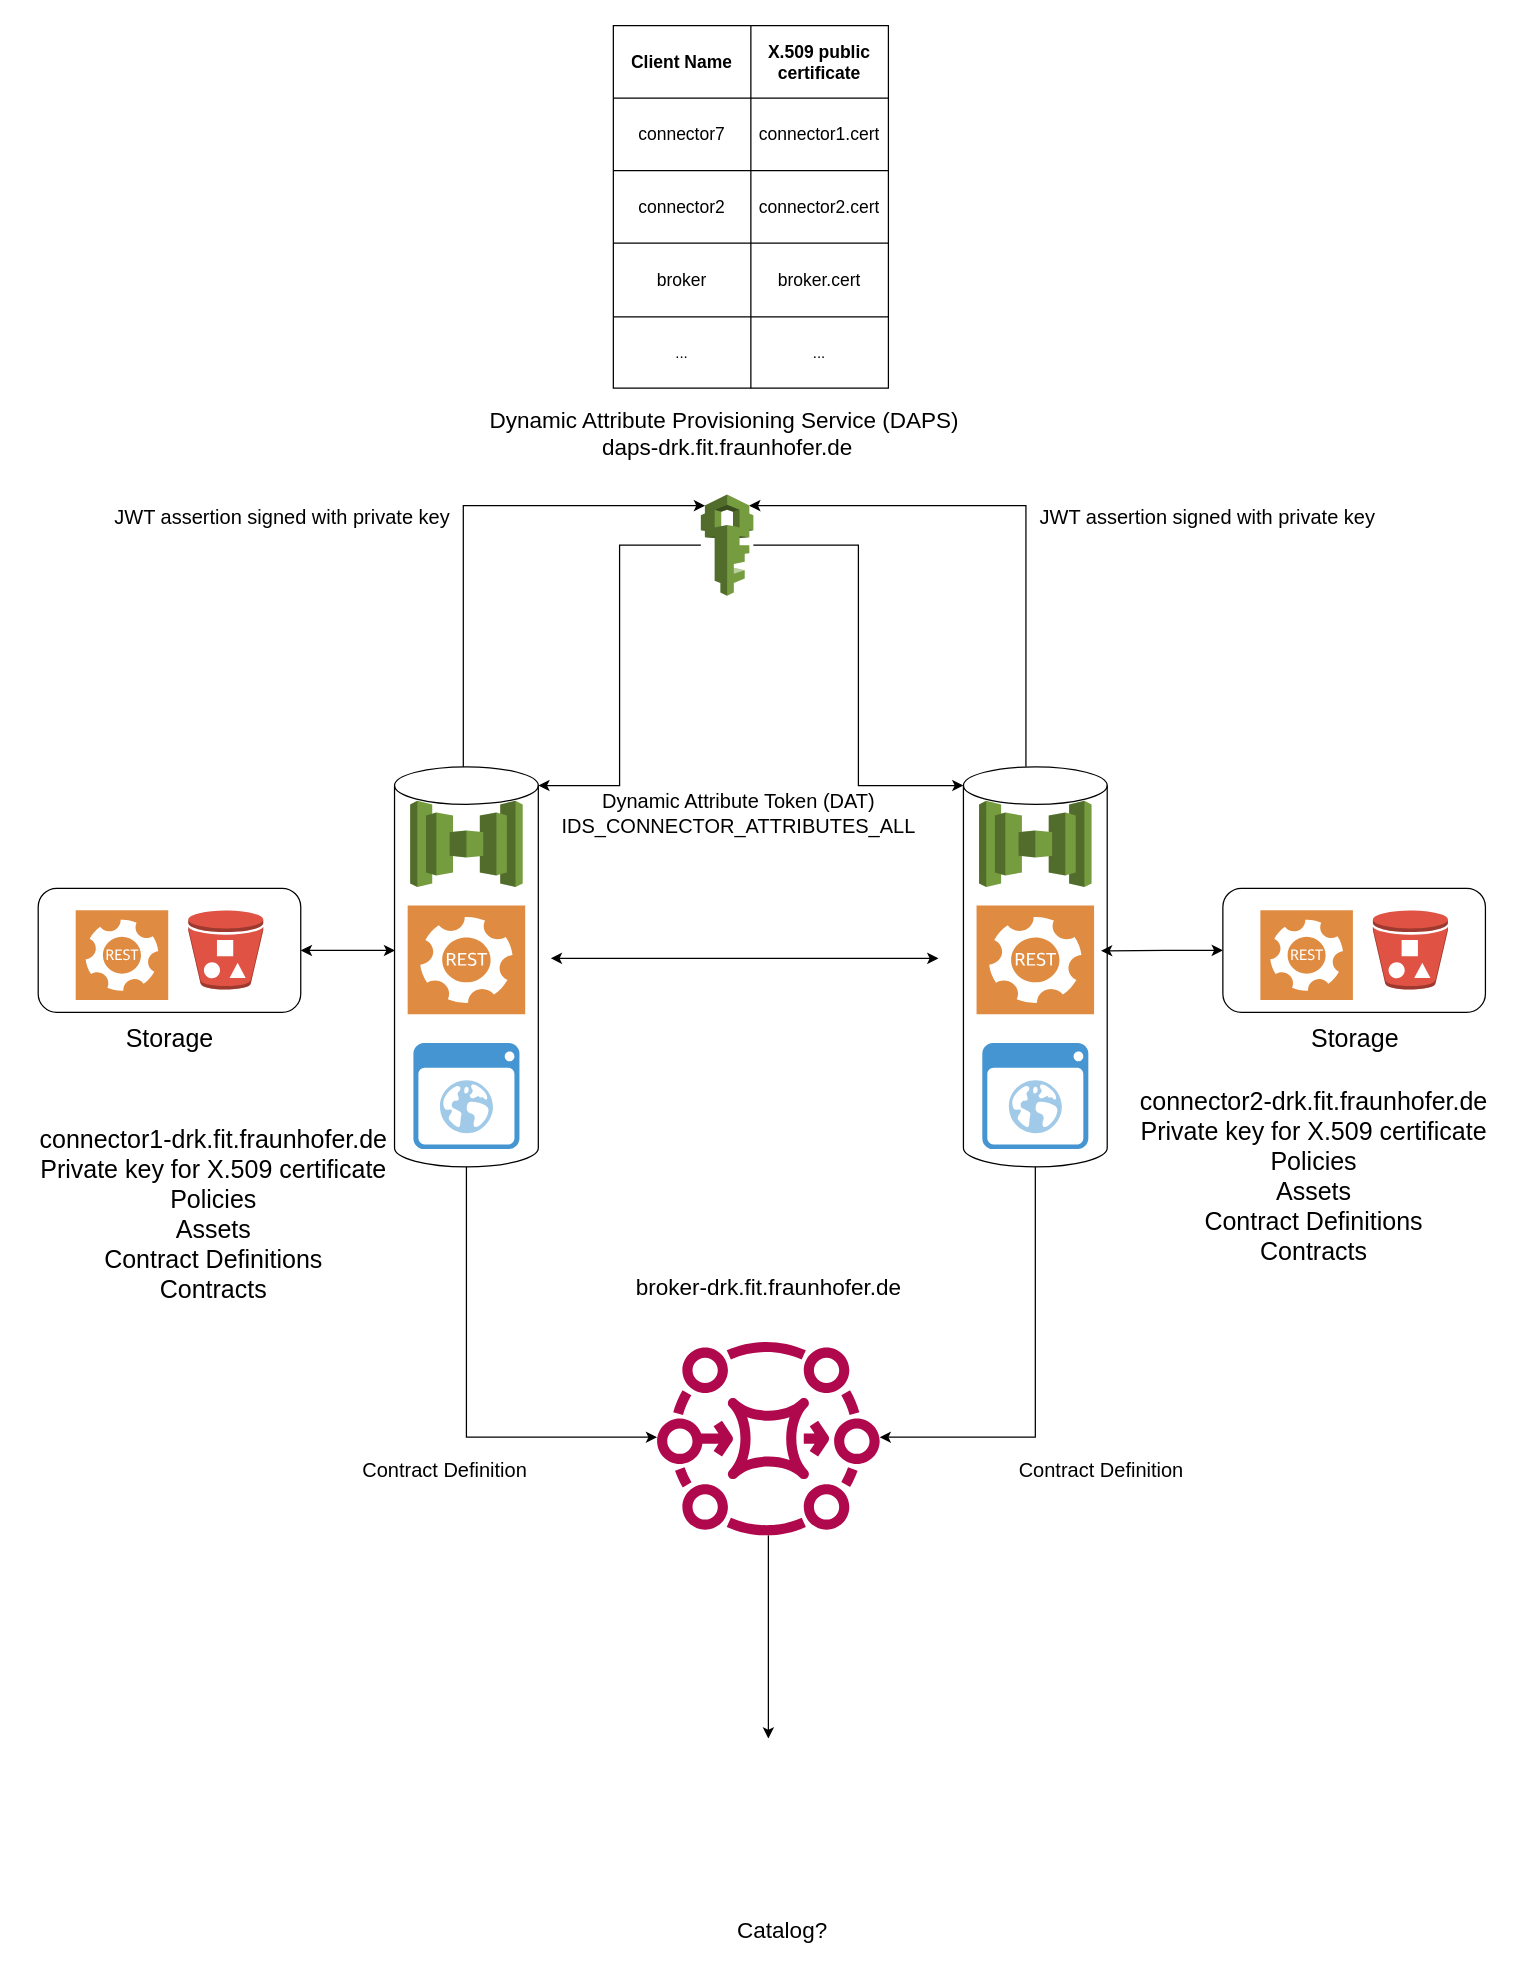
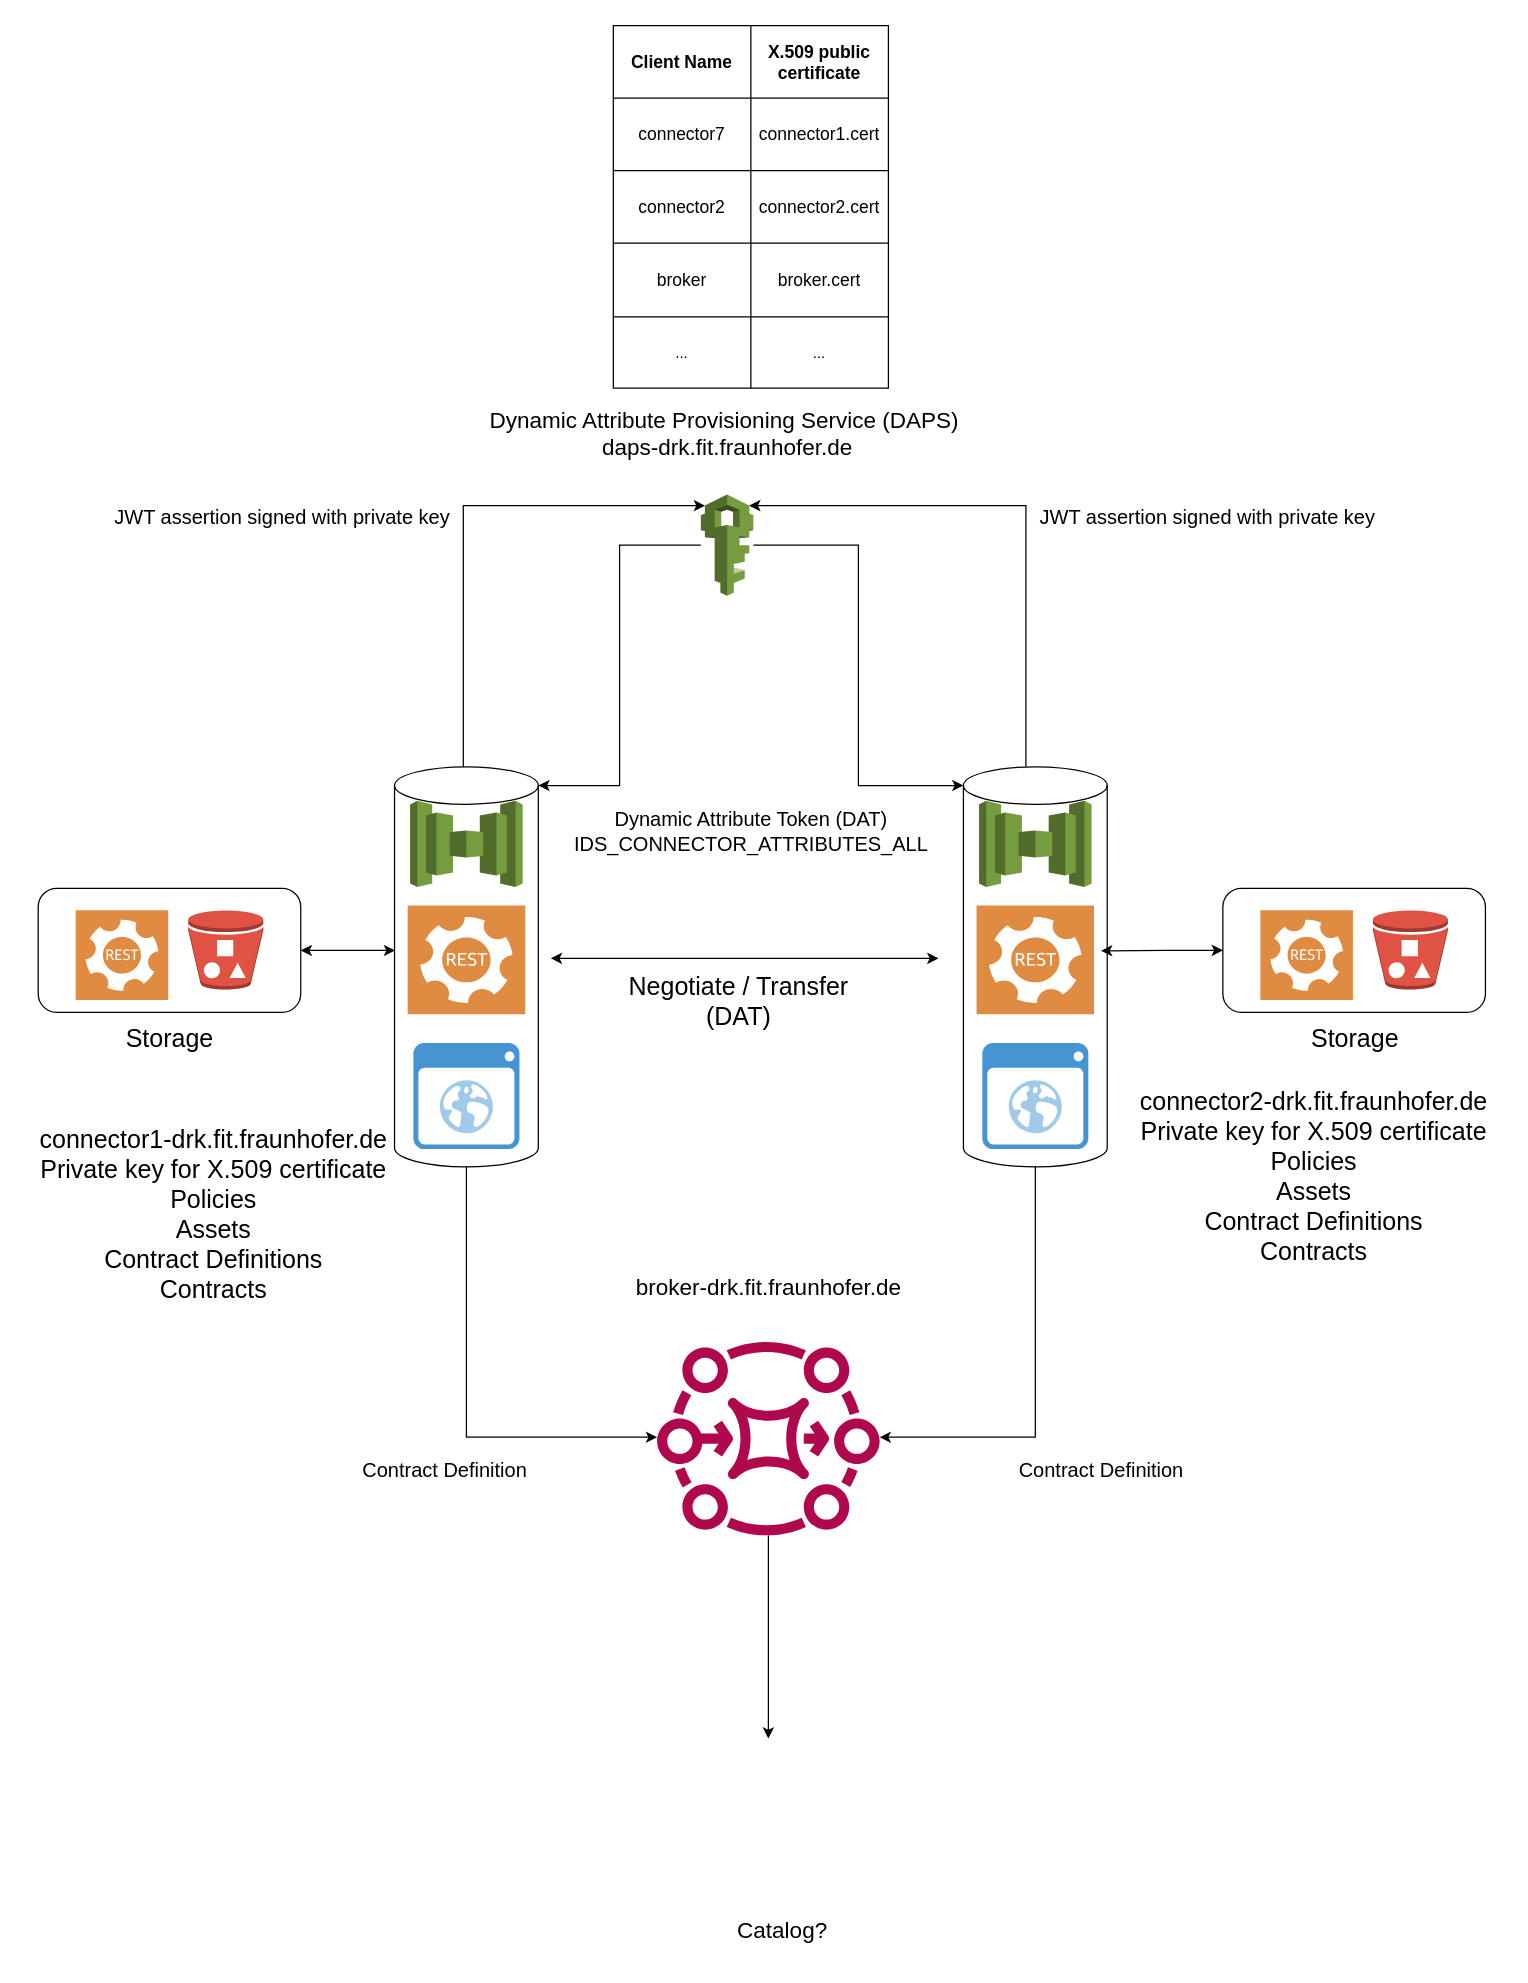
(738, 813) -> (751, 832)
none -> (738, 1001)
